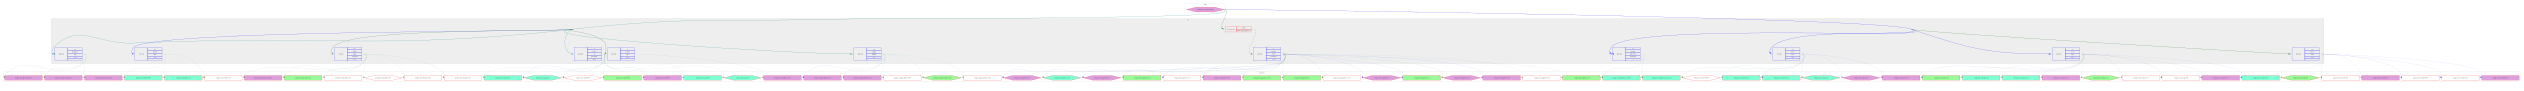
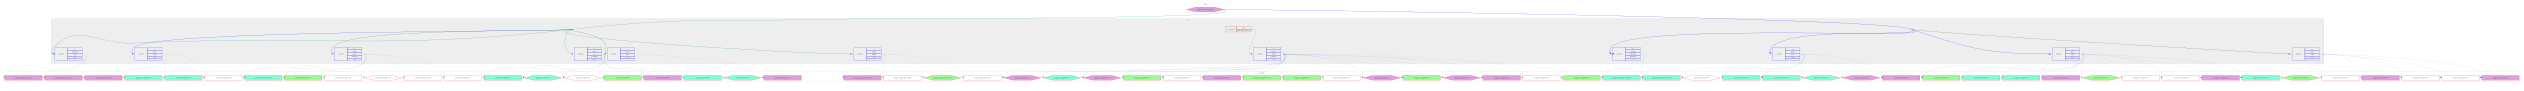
(1225, 18) -> none
(263, 78) -> (263, 78)
(822, 78) -> none
